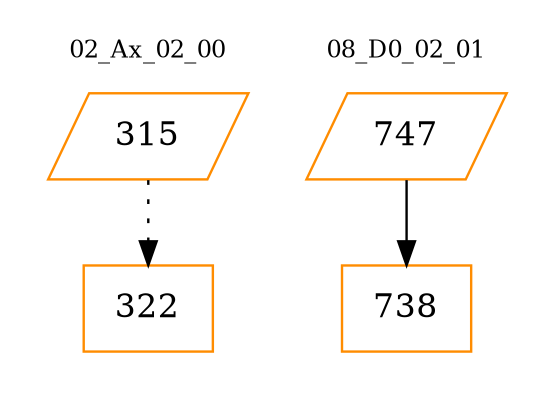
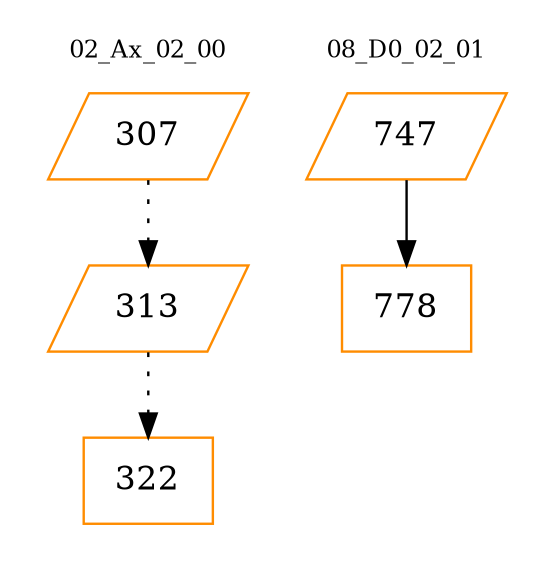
(148, 136) -> (148, 309)
none -> (148, 136)
(407, 309) -> (407, 309)
